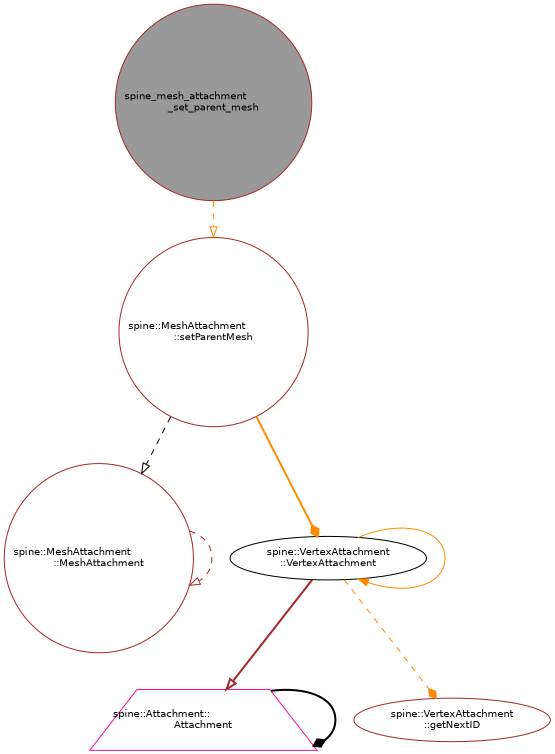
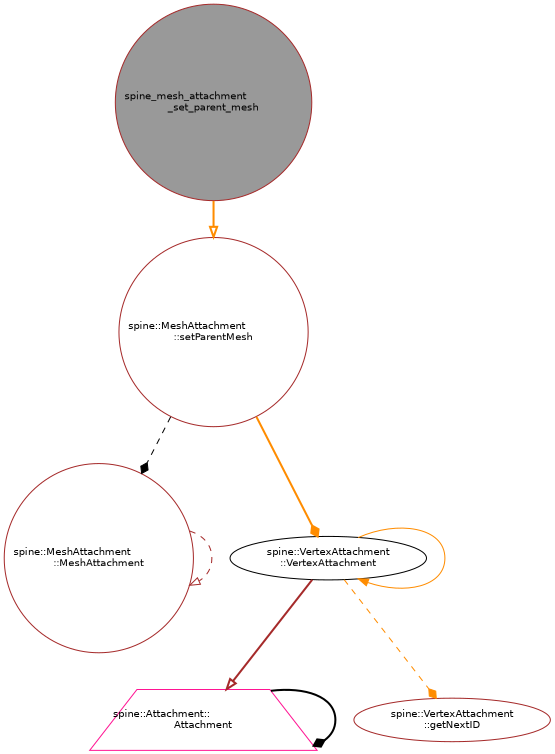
(214, 214) -> (214, 214)
(159, 441) -> (159, 440)
